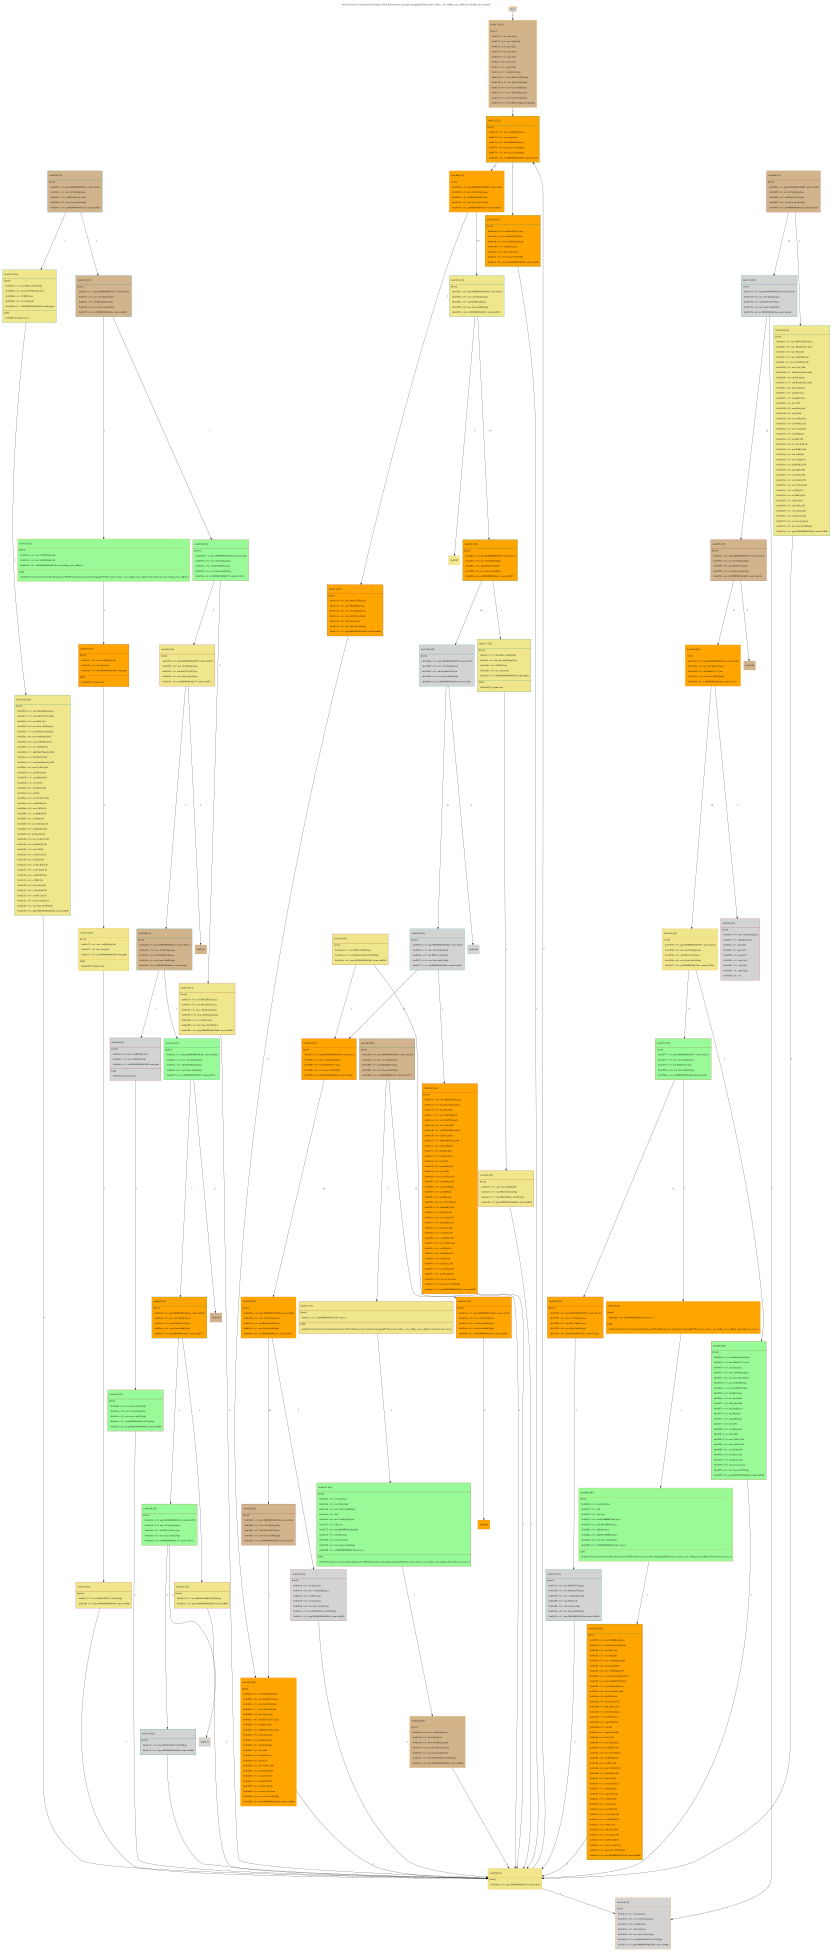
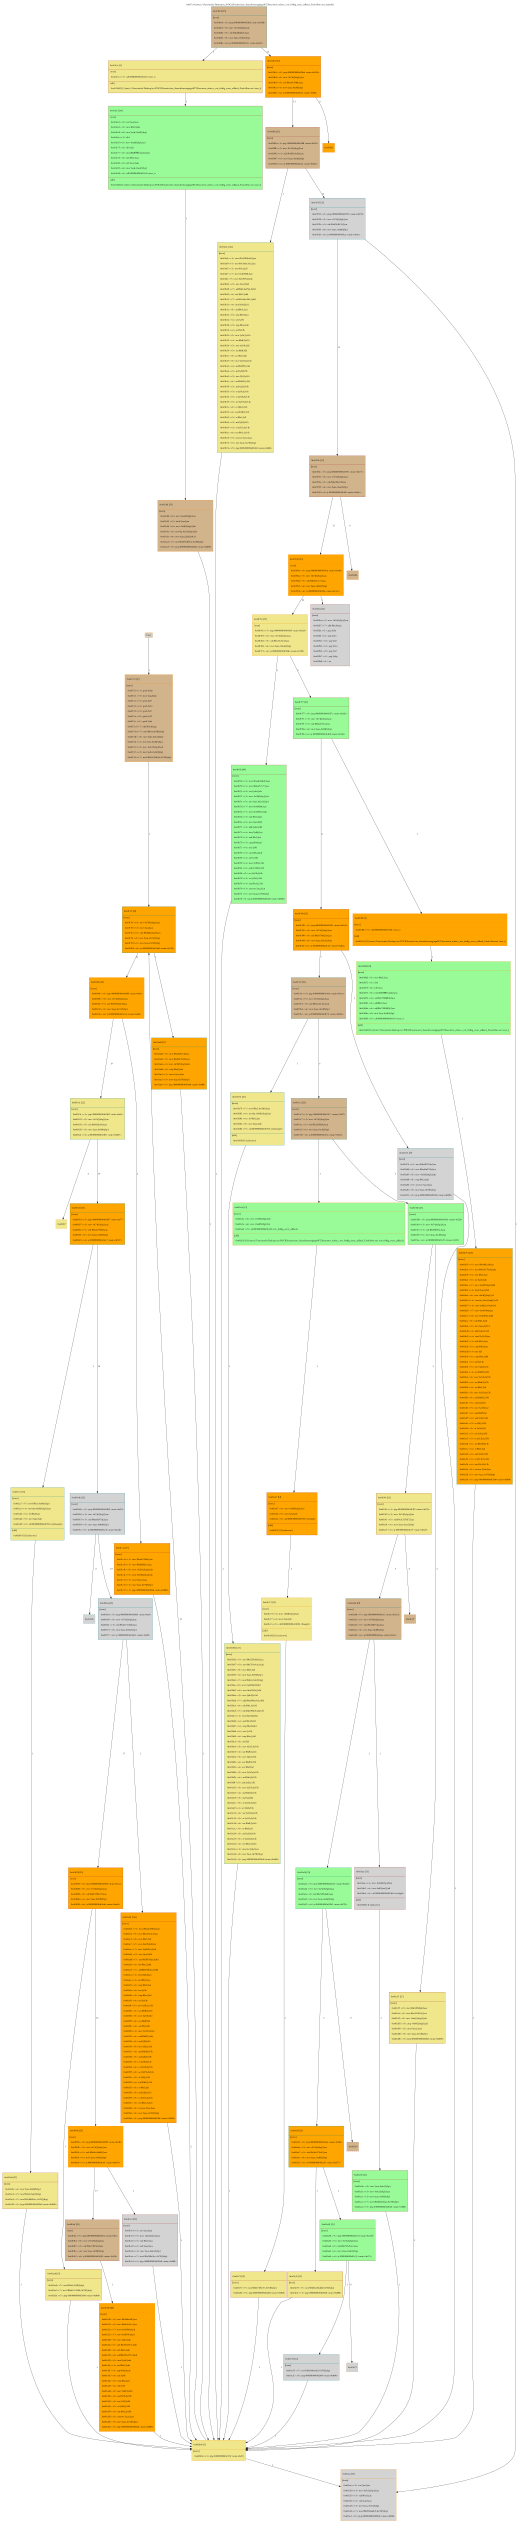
none -> (293, 111)
none -> (320, 963)
(346, 1001) -> (68, 2088)
(252, 1152) -> (188, 2016)
